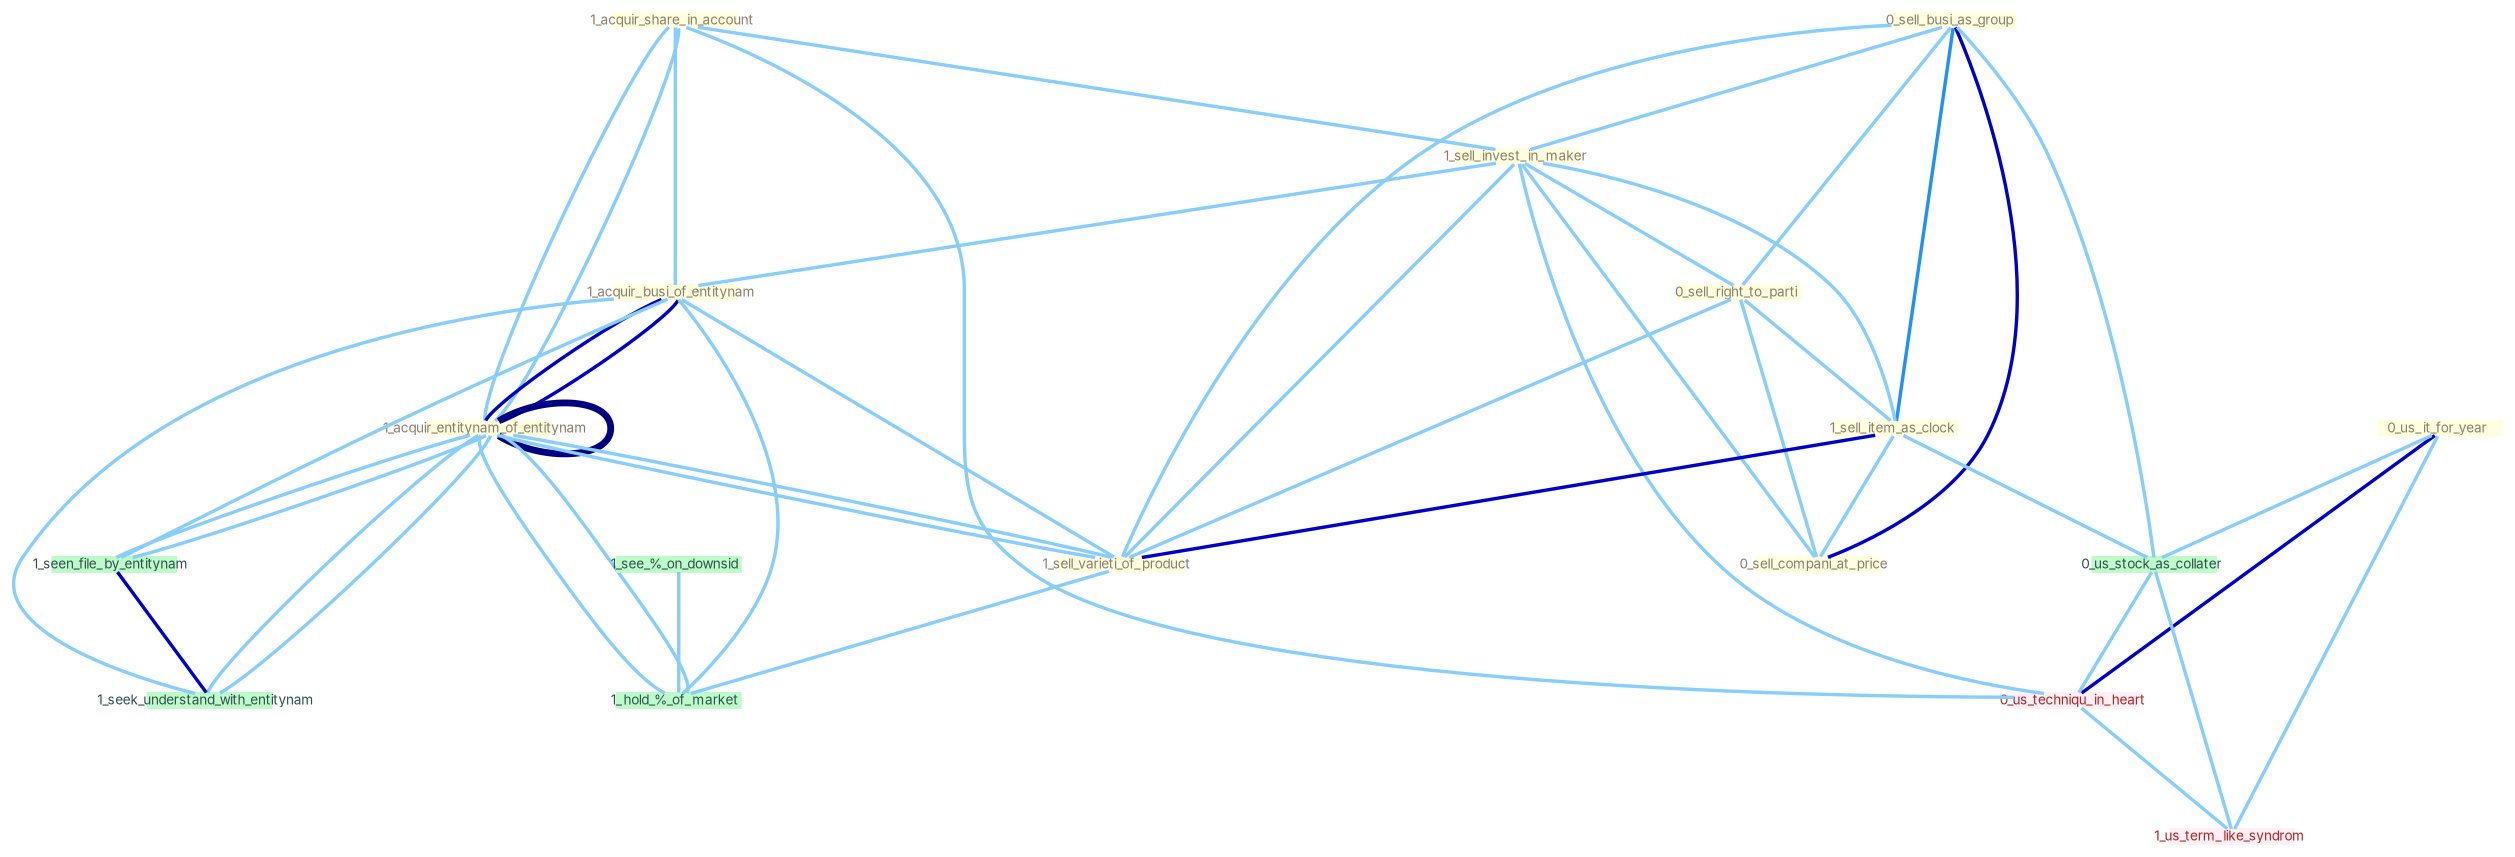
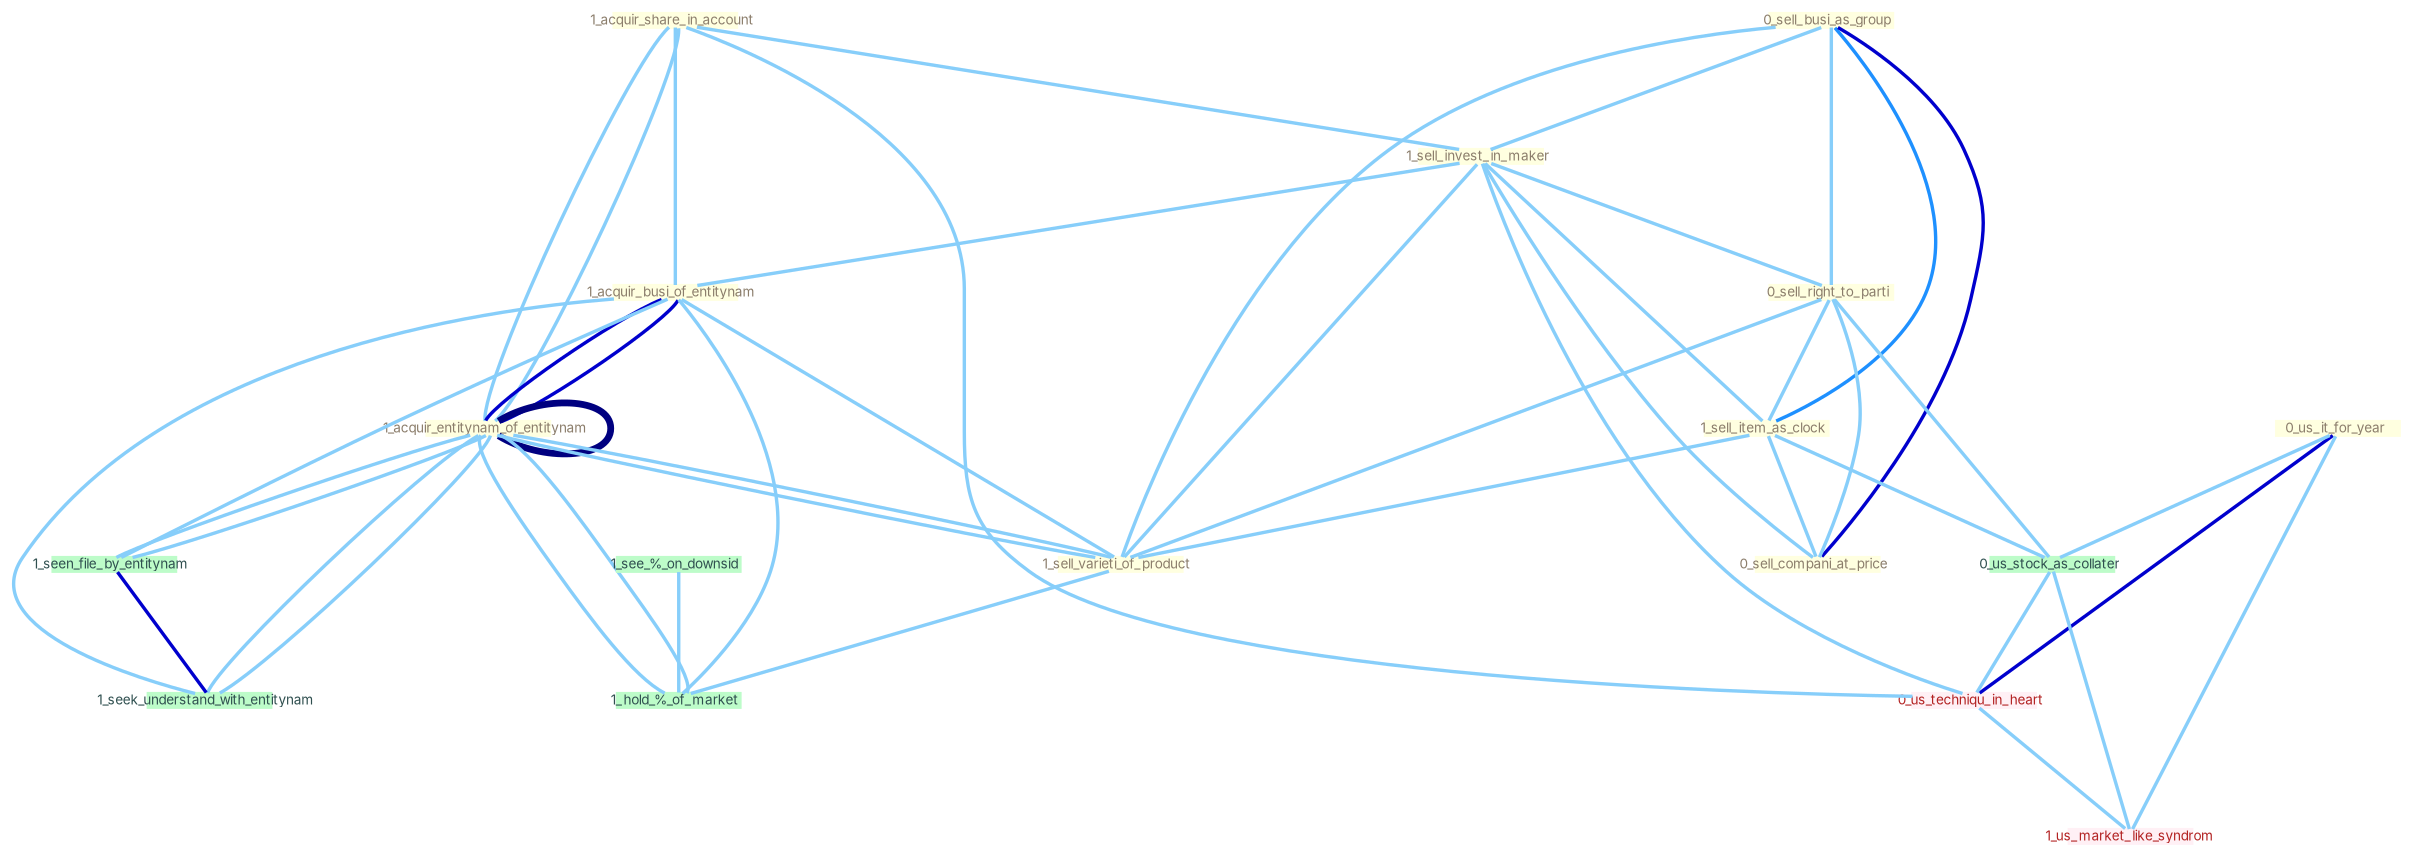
(2094, 277) -> (1942, 428)
(1509, 496) -> (1444, 496)
(2233, 836) -> (2131, 836)
